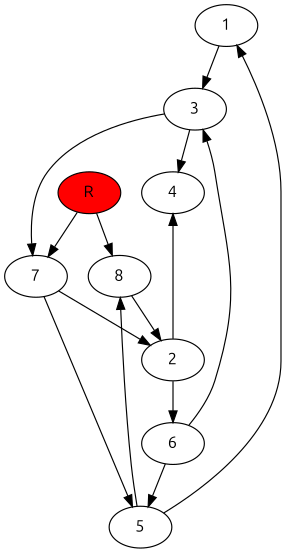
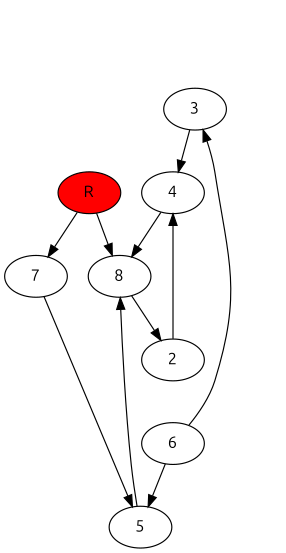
(226, 26) -> none
(68, 152) -> none
none -> (150, 230)
(99, 315) -> none
(173, 396) -> none
